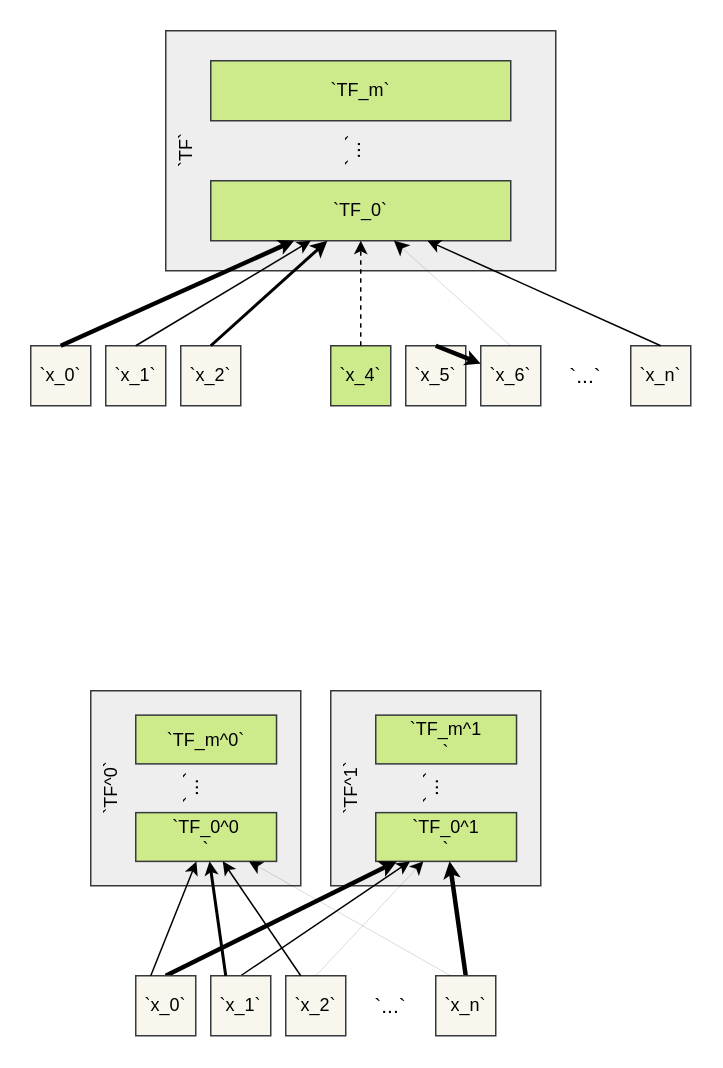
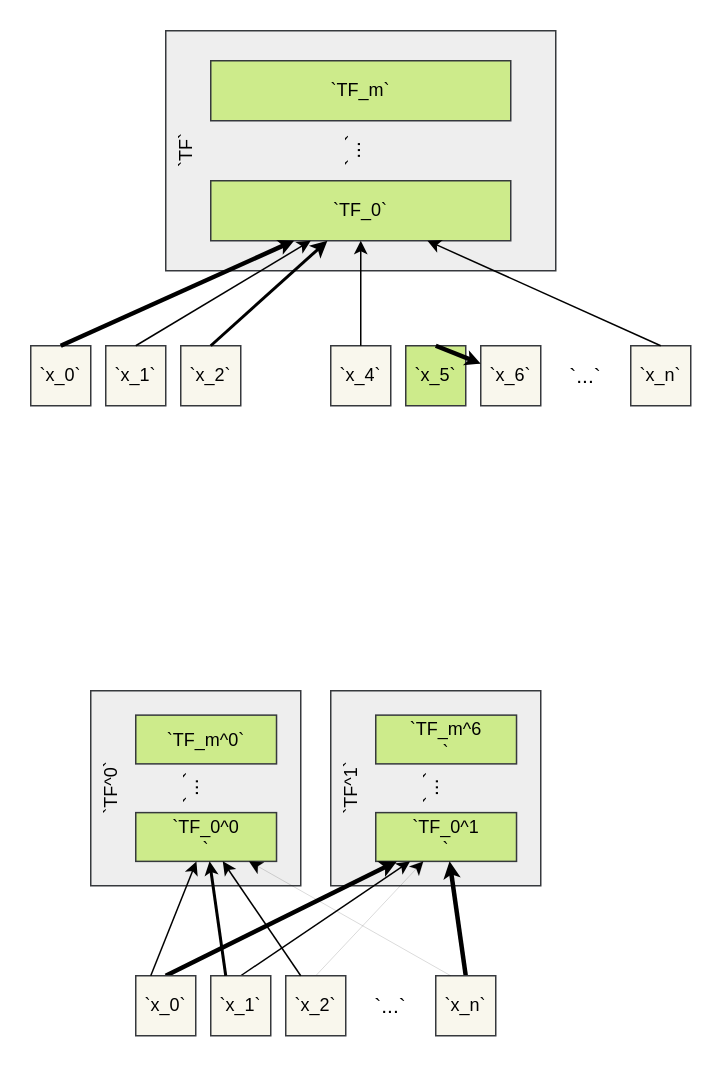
(403, 249) -> none
(361, 299) -> (361, 299)
(361, 376) -> (361, 376)
(436, 376) -> (436, 376)
(446, 740) -> (446, 740)
